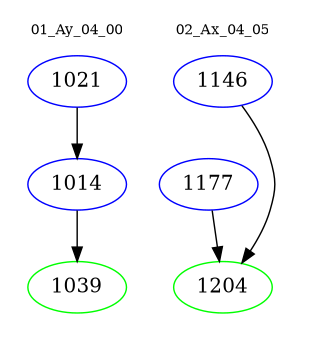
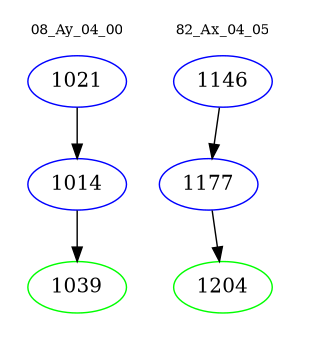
(77, 31) -> (77, 31)
(223, 31) -> (223, 31)
(274, 177) -> (217, 126)
